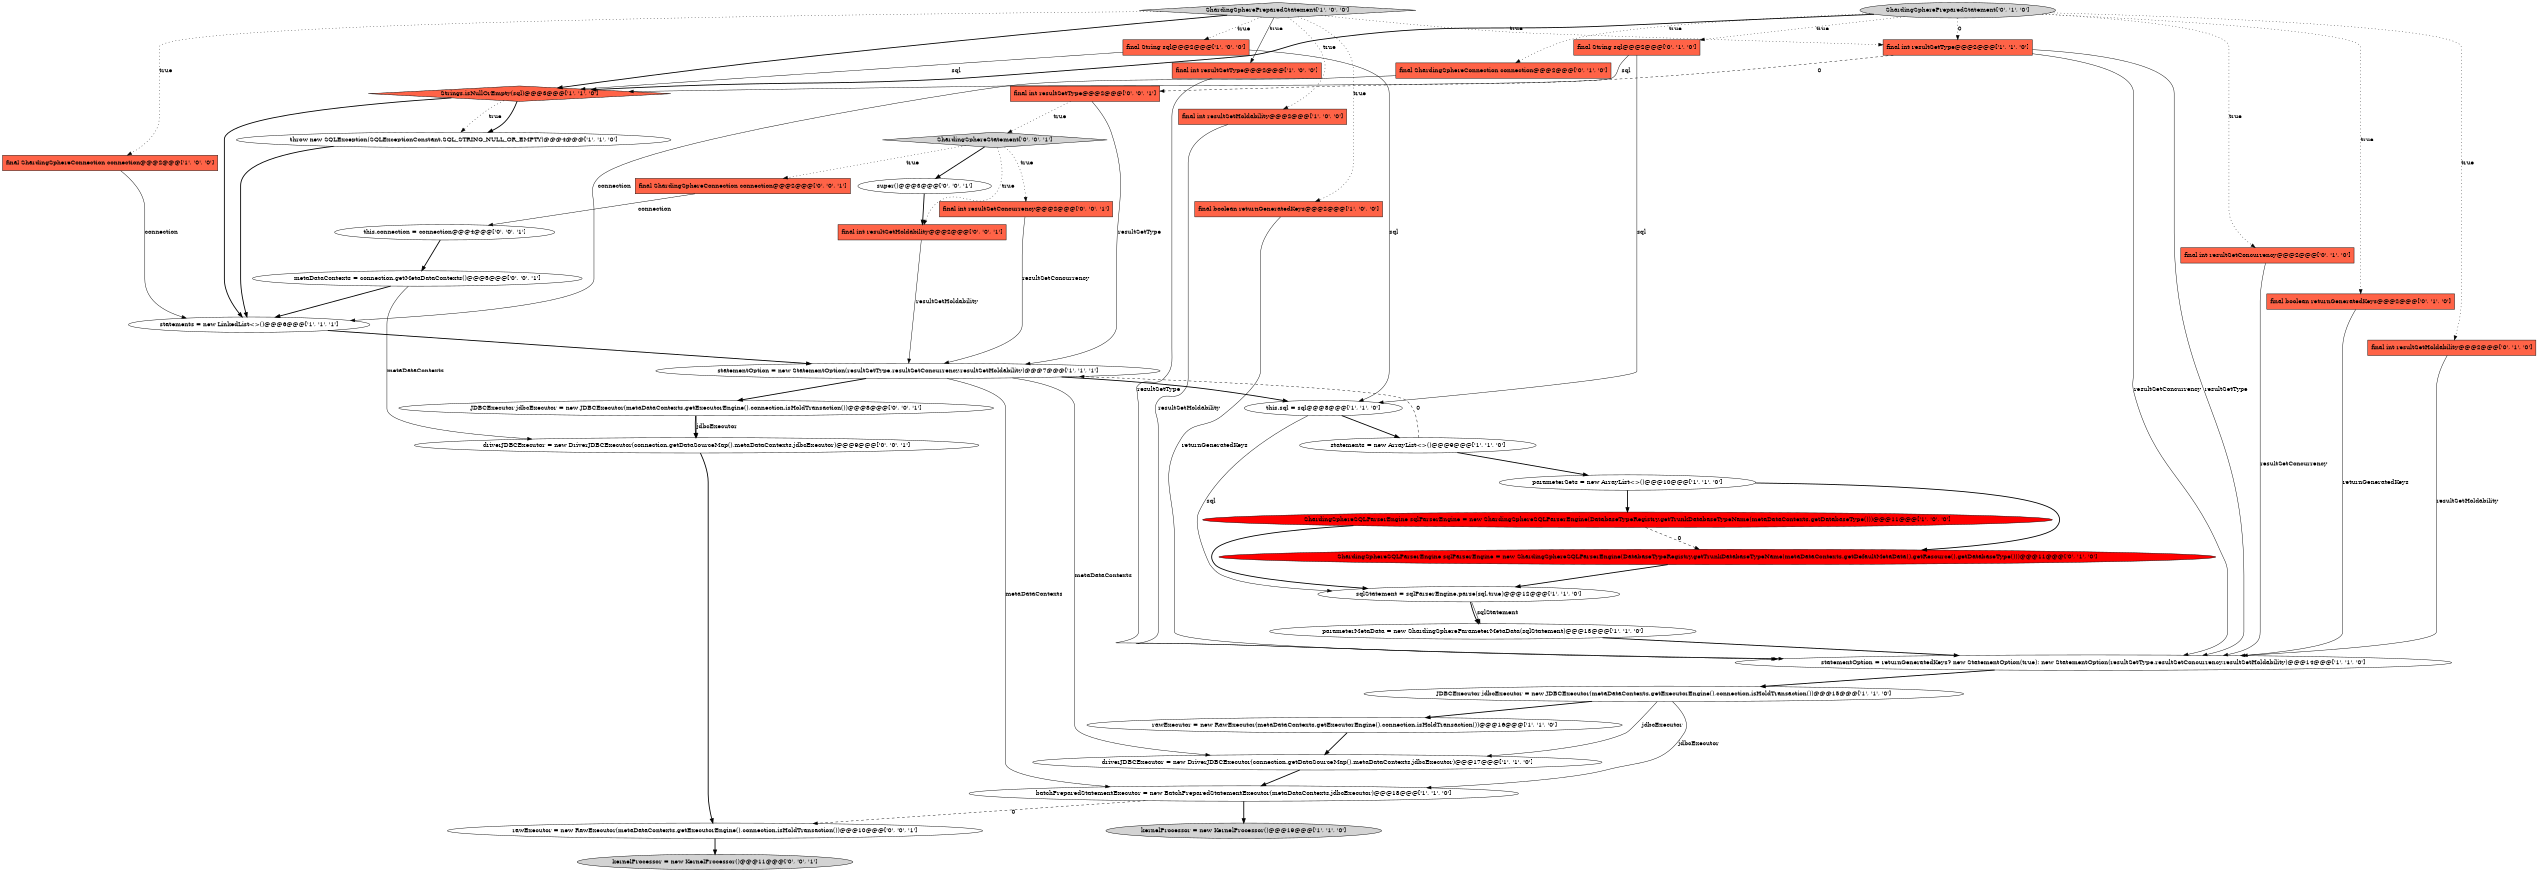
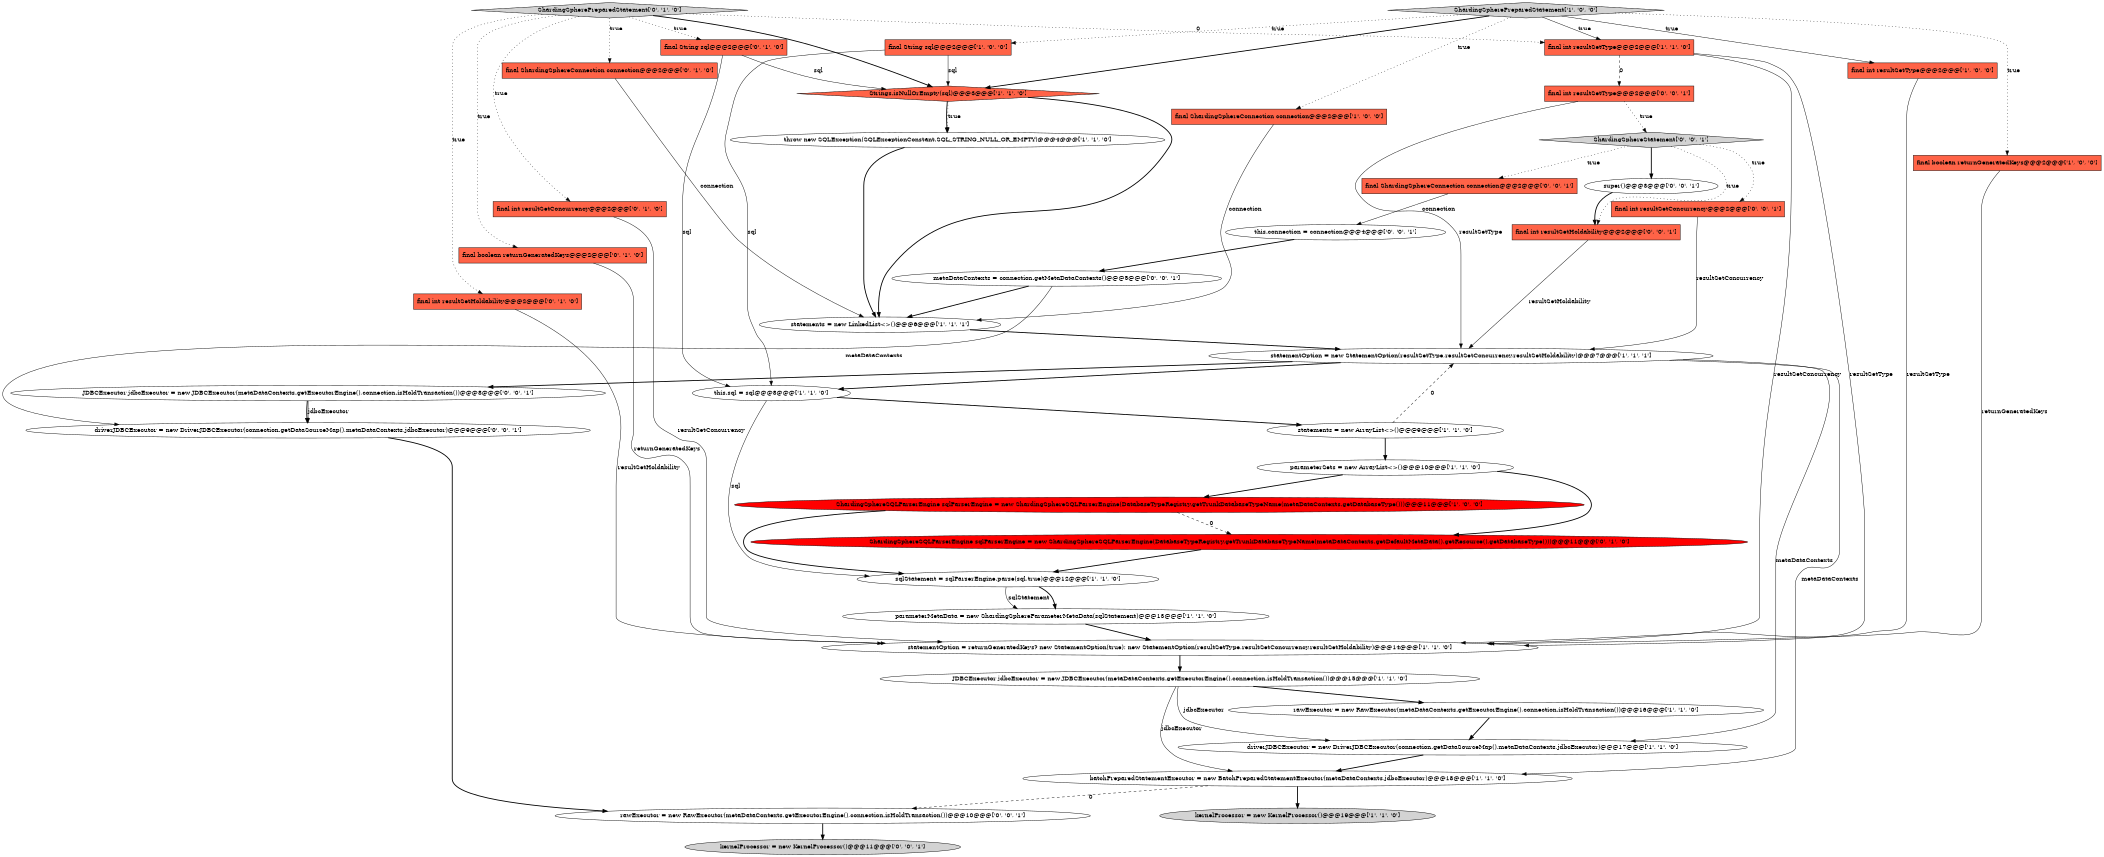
(1958, 10) -> (610, 10)
(1614, 36) -> (1569, 28)
(1263, 117) -> none
